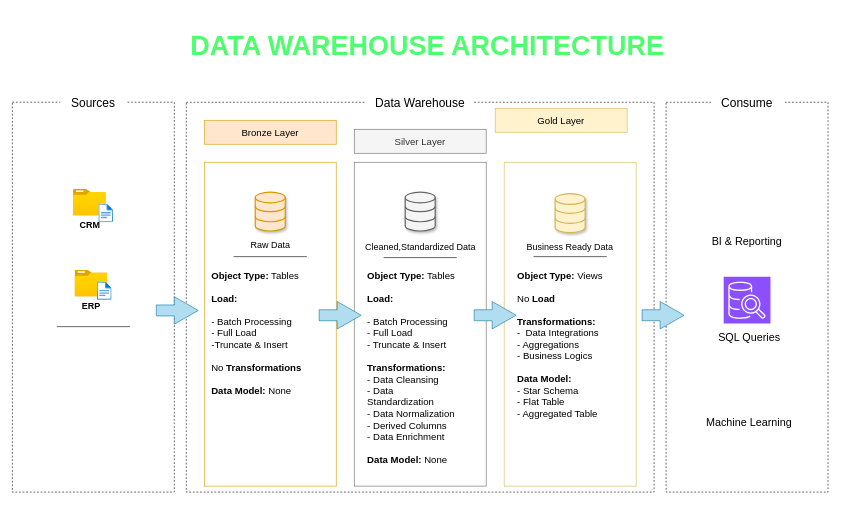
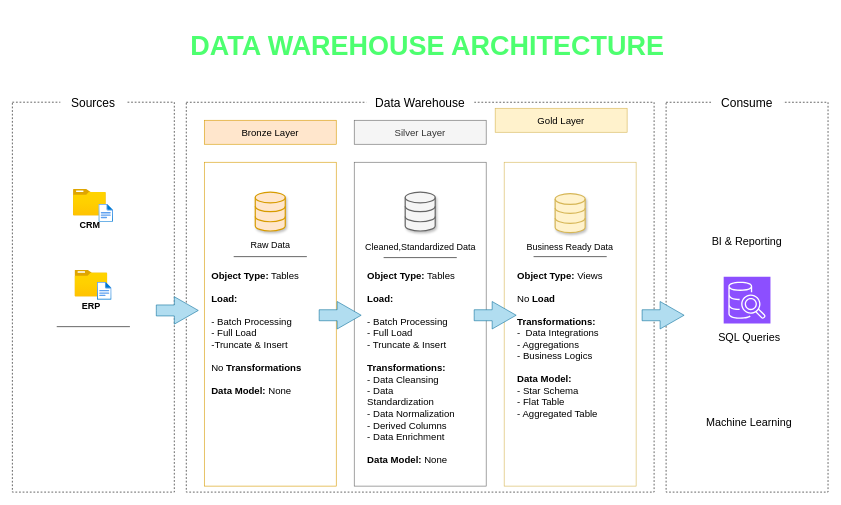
(420, 141) -> (420, 132)
